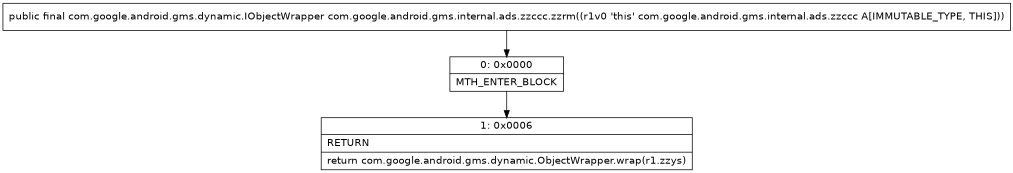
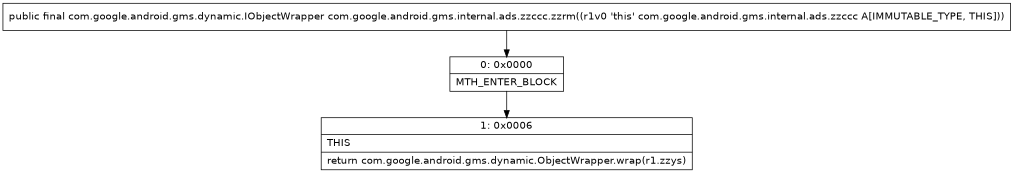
(348, 143) -> (339, 143)
